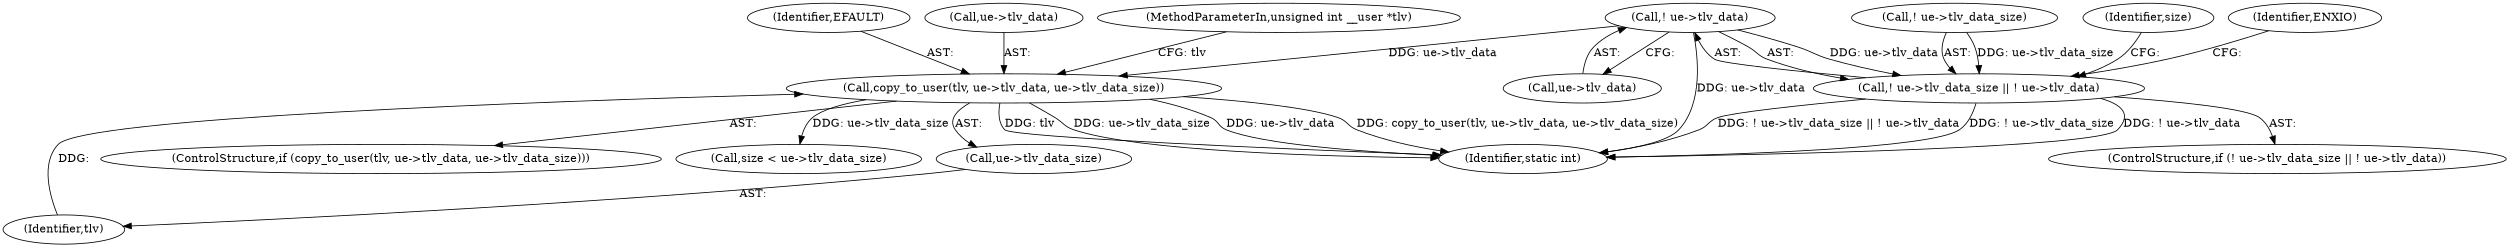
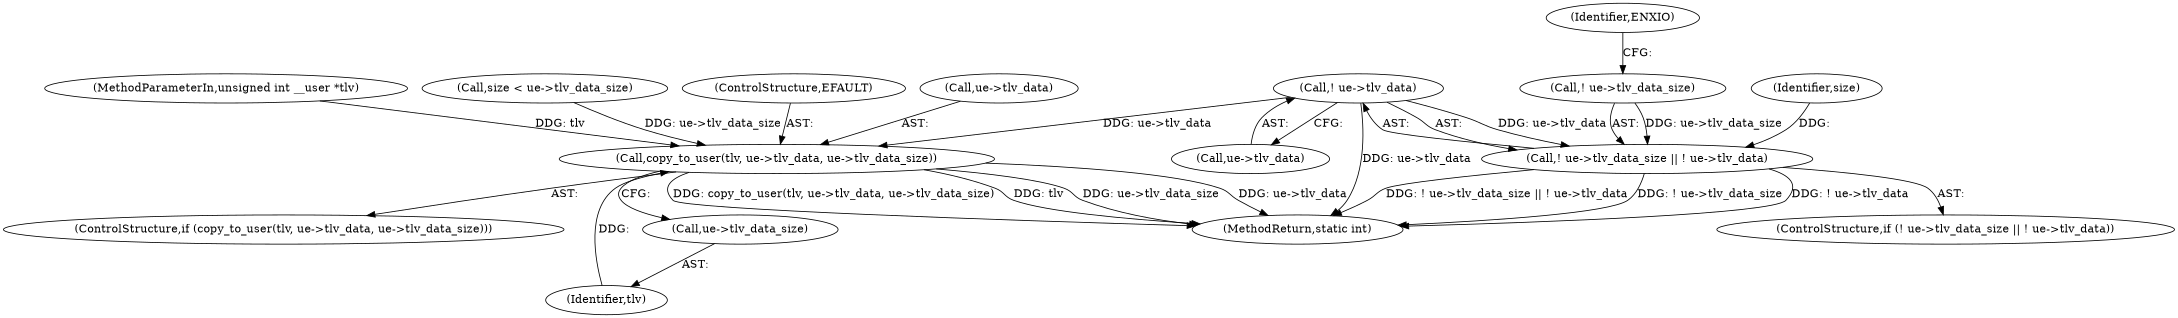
(829, 18) -> (794, 88)
(1182, 53) -> (560, 124)
(2147, 53) -> (1816, 124)
(2175, 57) -> (1623, 49)
(816, 115) -> (635, 127)
(971, 124) -> (638, 194)
(1523, 159) -> (1298, 230)
